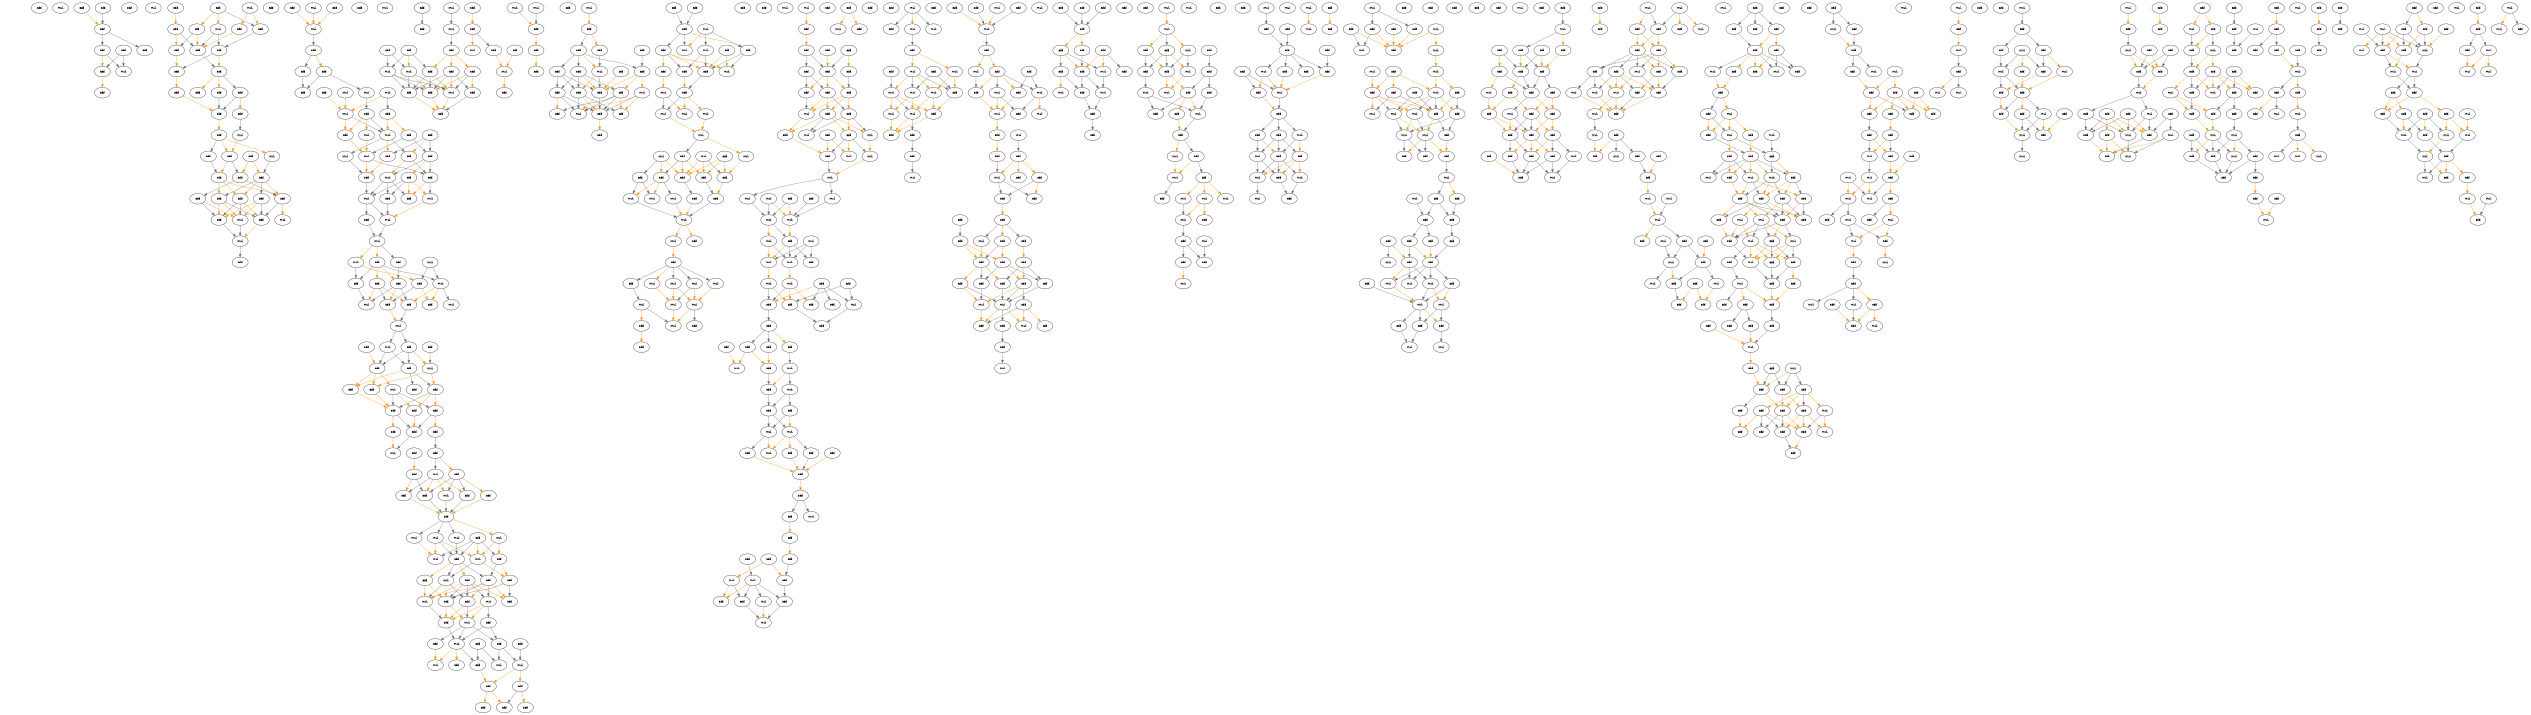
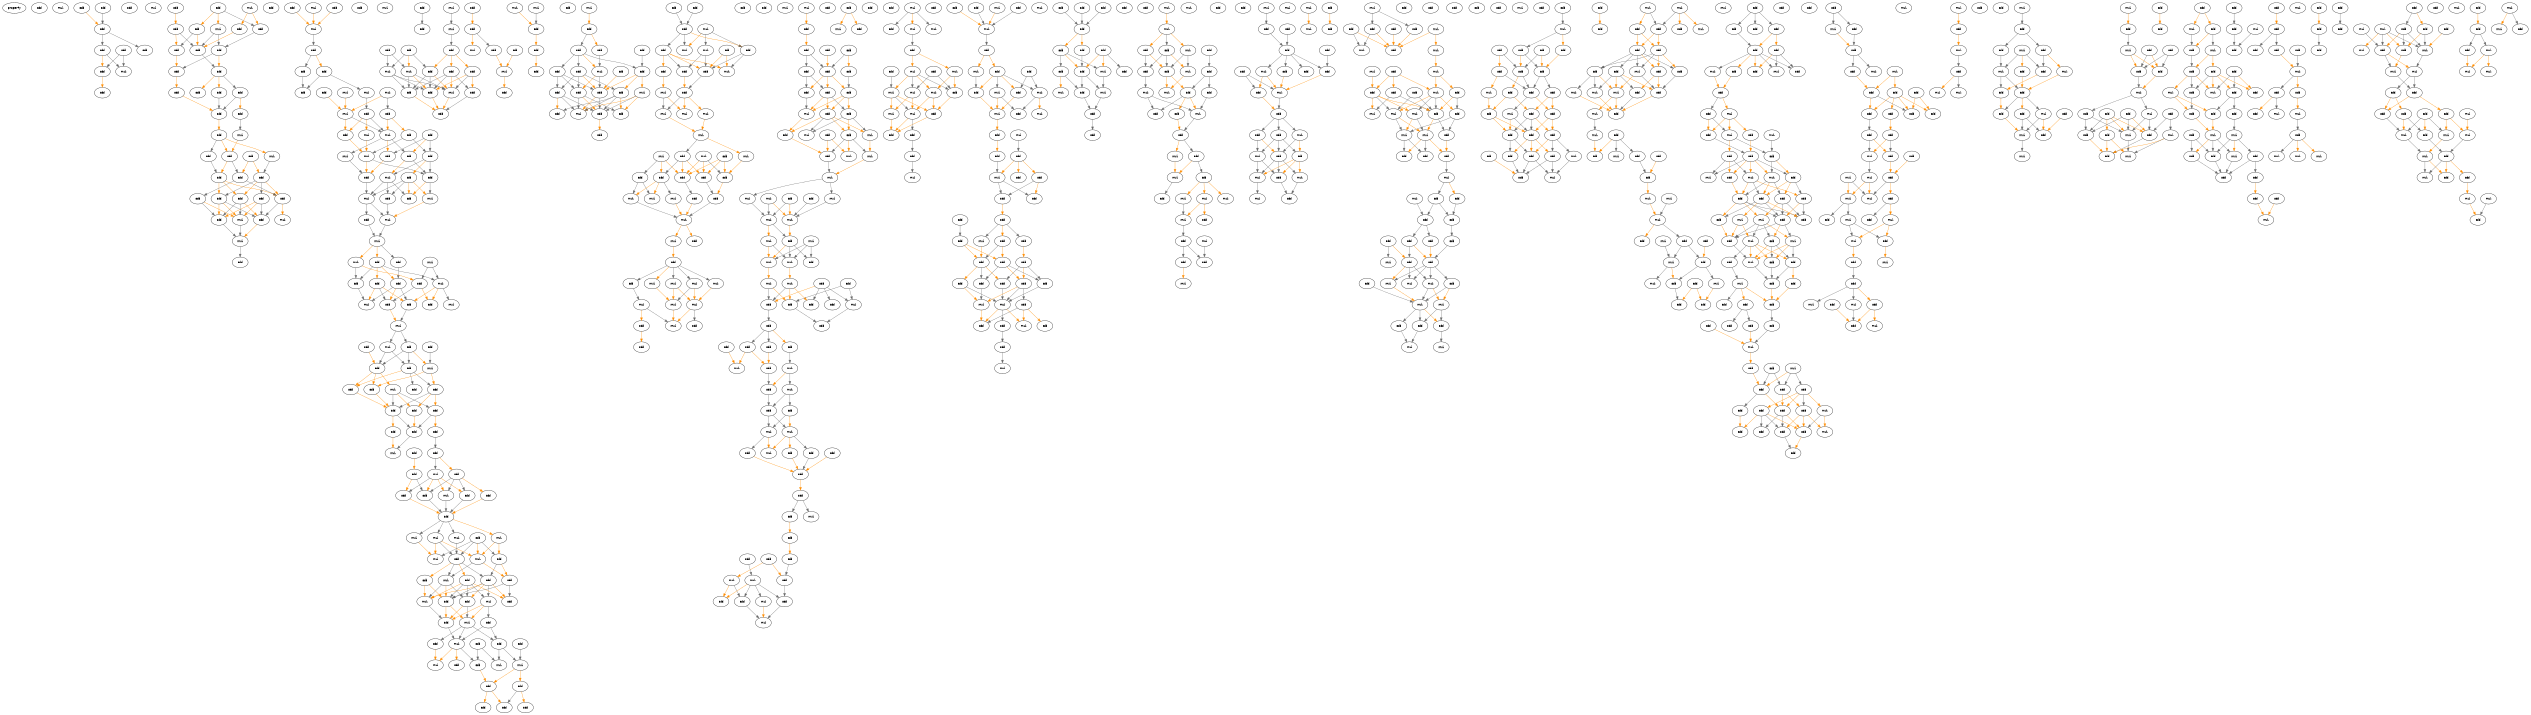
none -> (14, 8)
